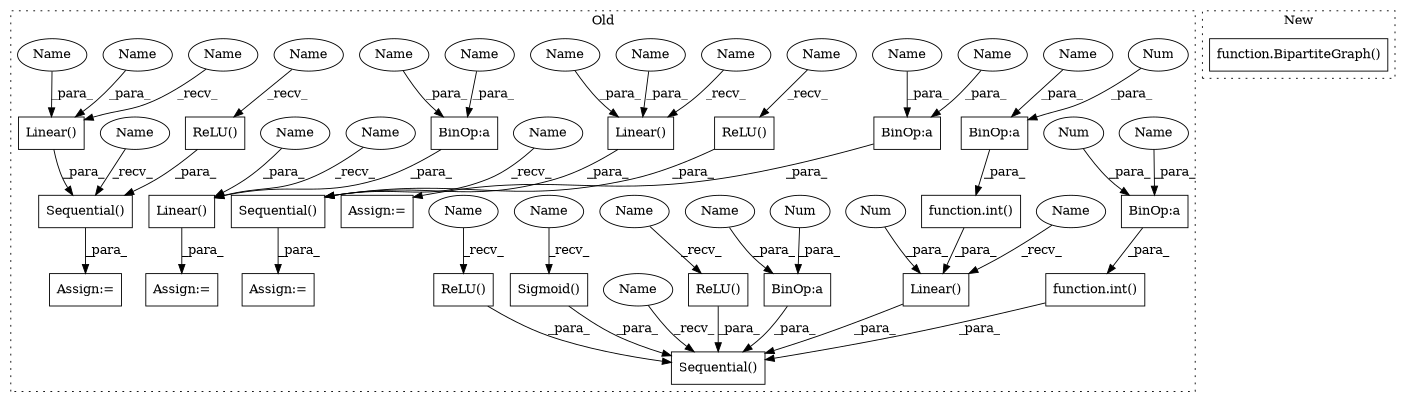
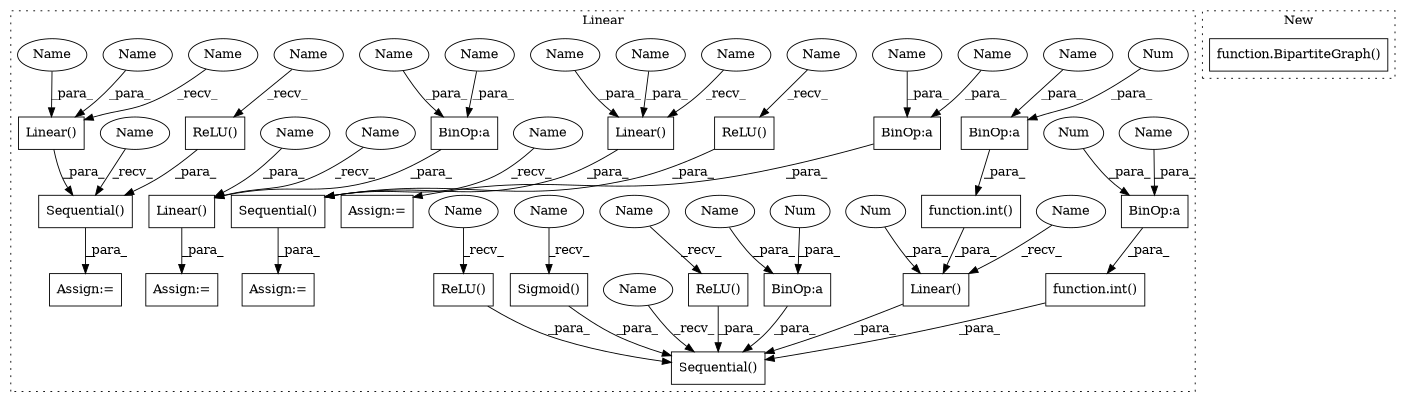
(603, 21) -> (603, 21)
